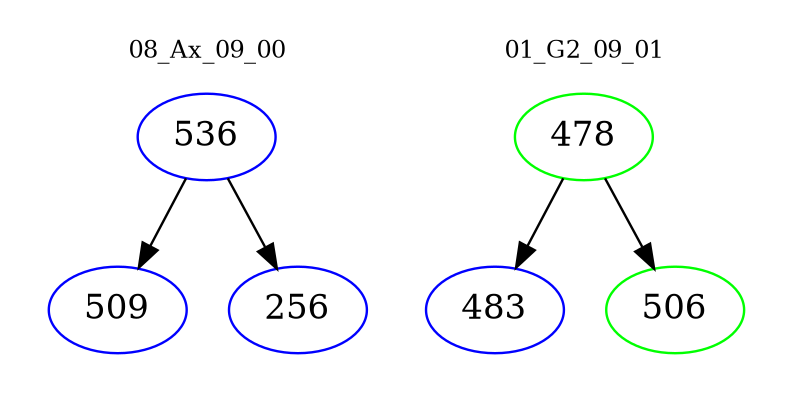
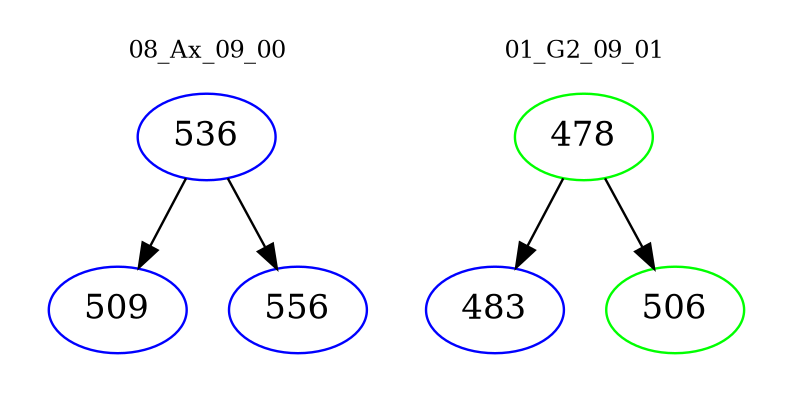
(298, 310) -> (298, 310)
